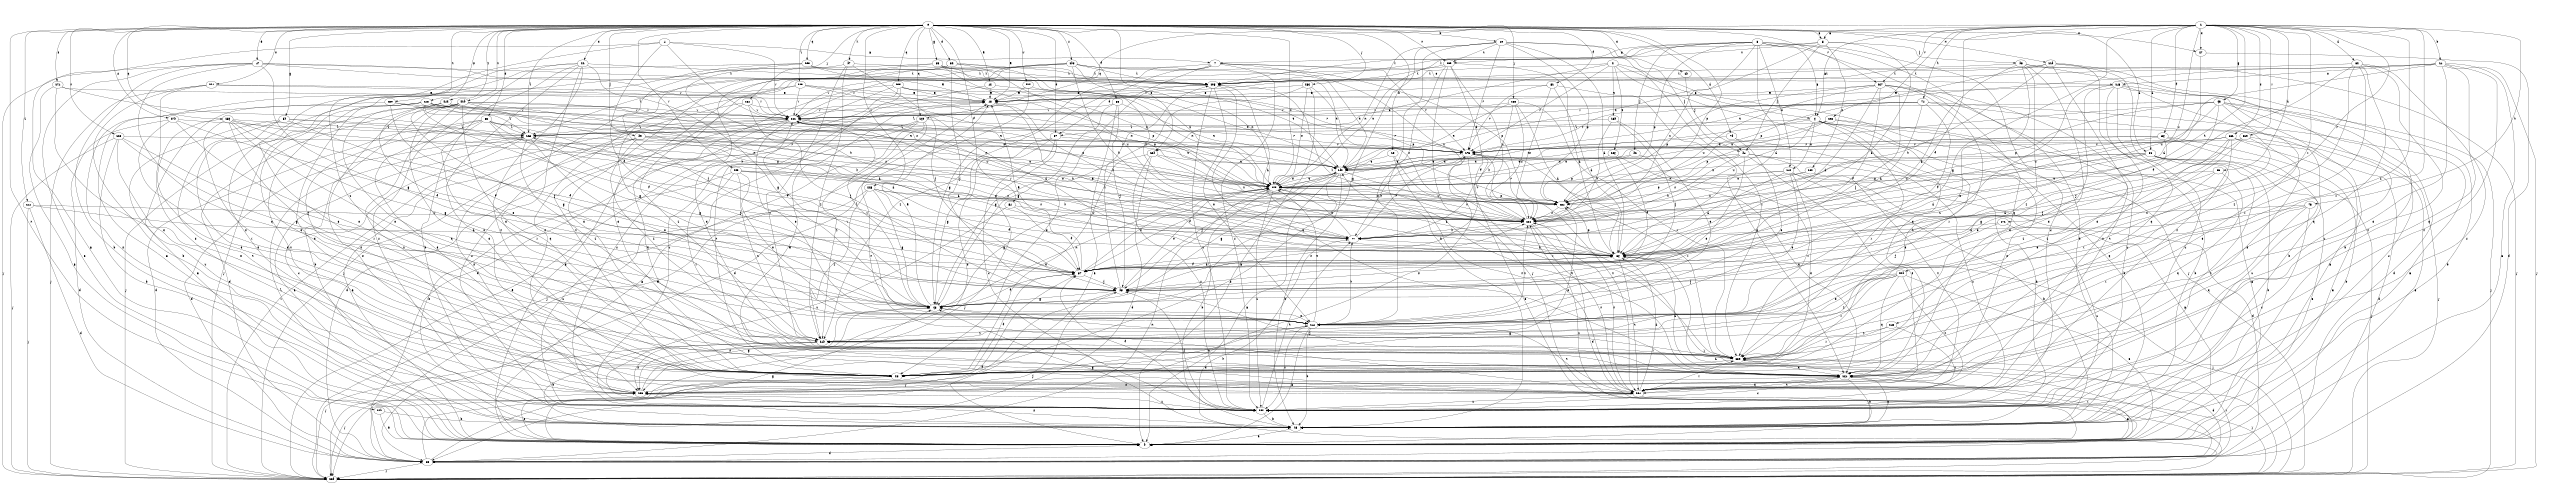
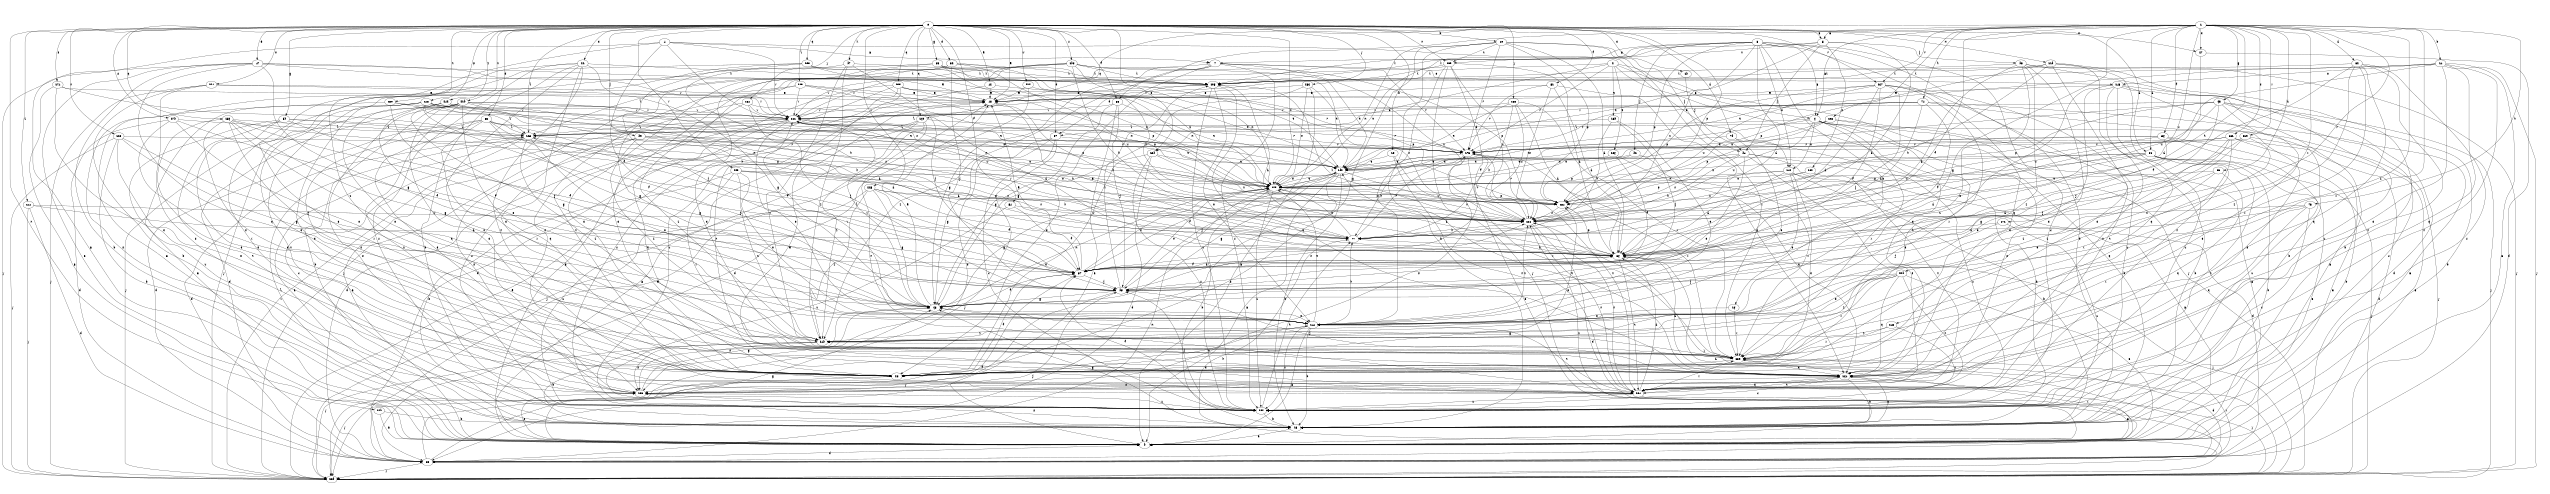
none -> (1653, 33)
none -> (1249, 47)
none -> (1734, 308)
